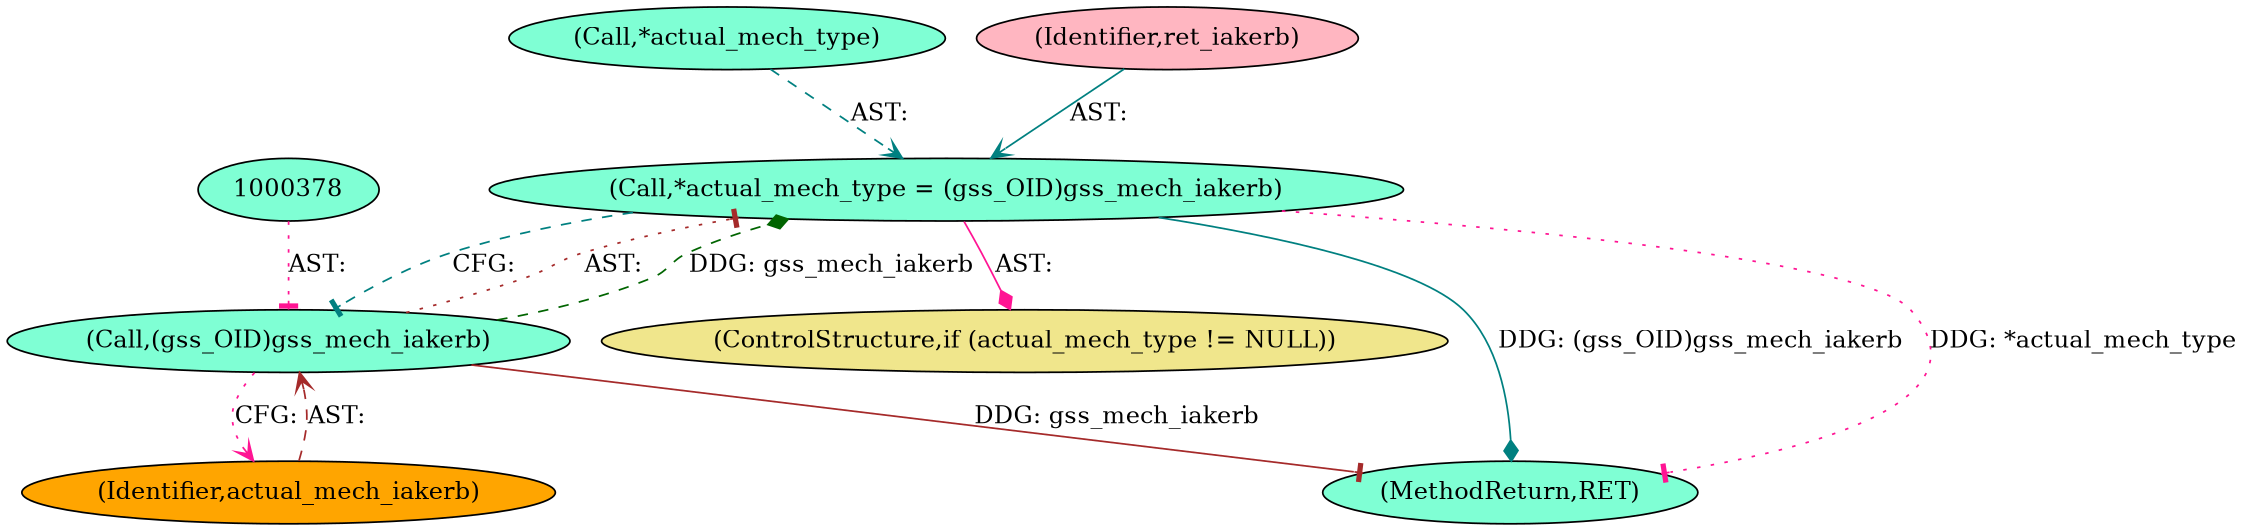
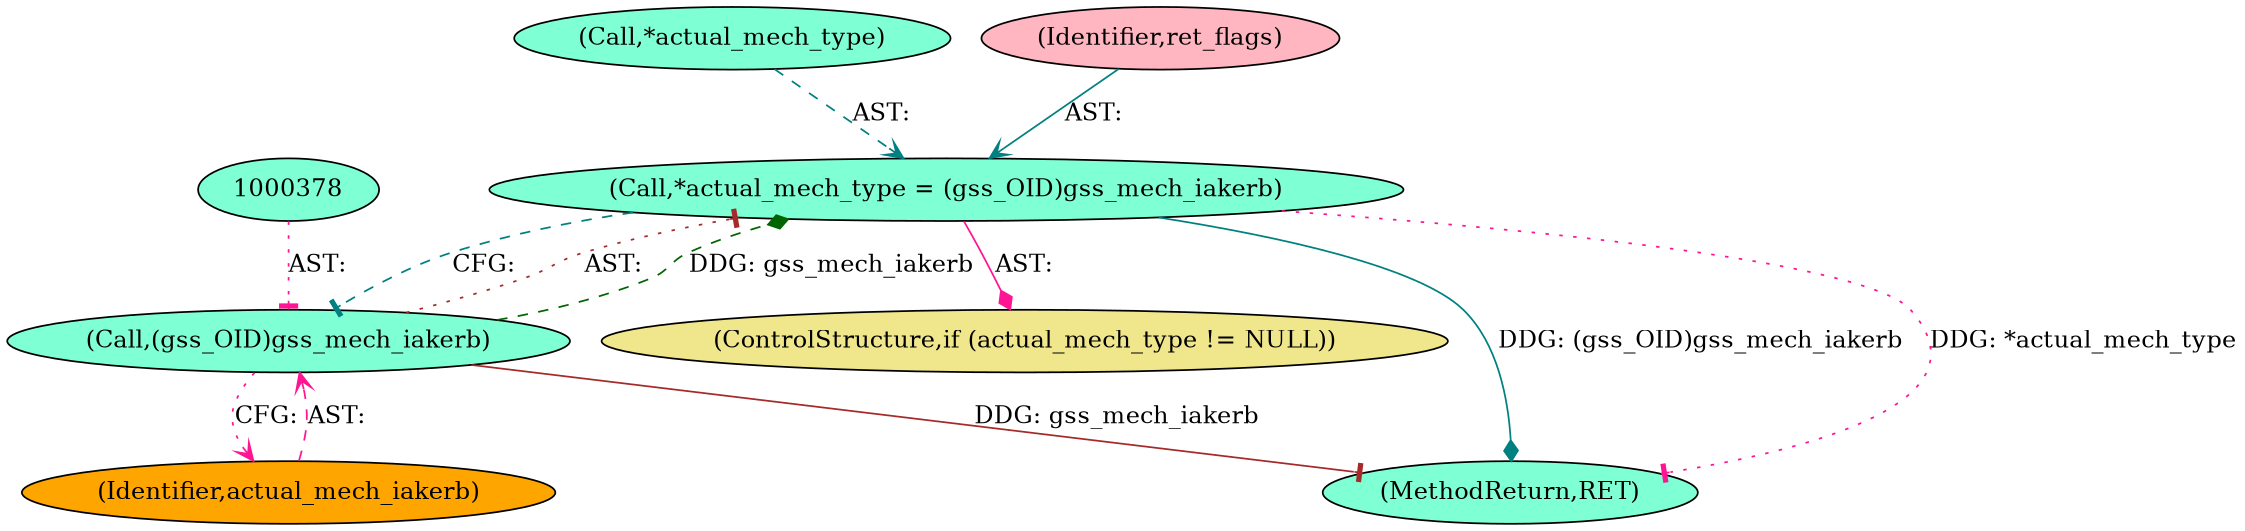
(1167, 38) -> (1160, 38)
(306, 426) -> (306, 426)
